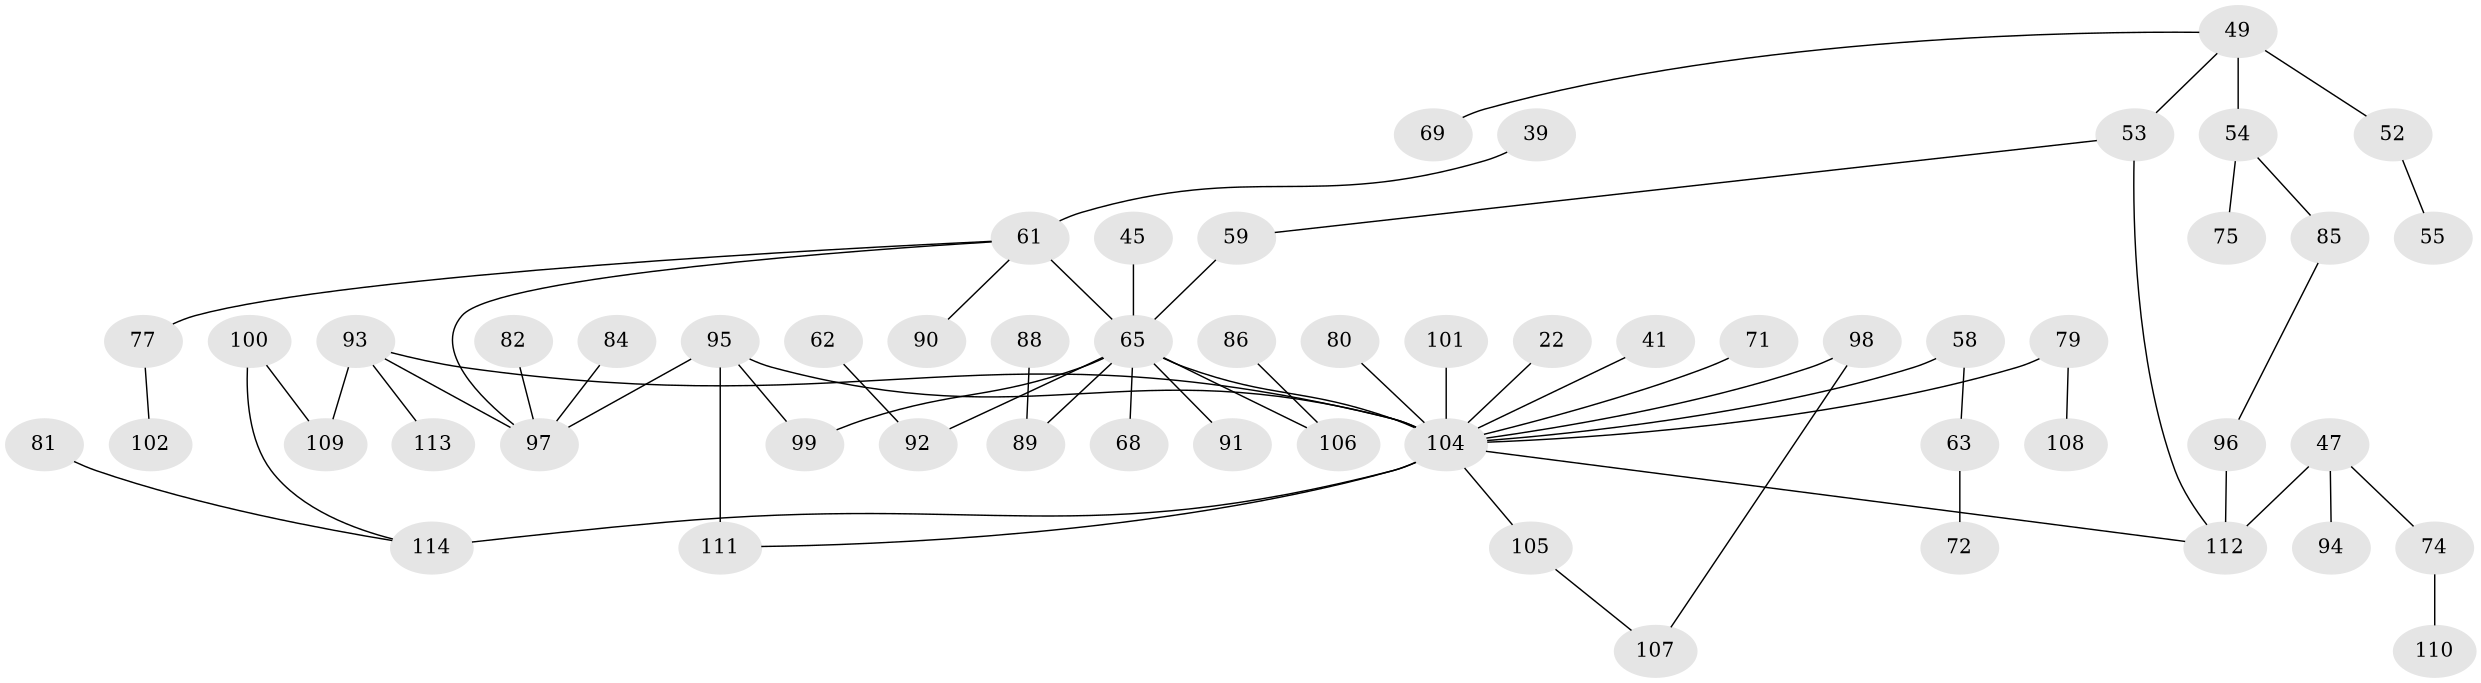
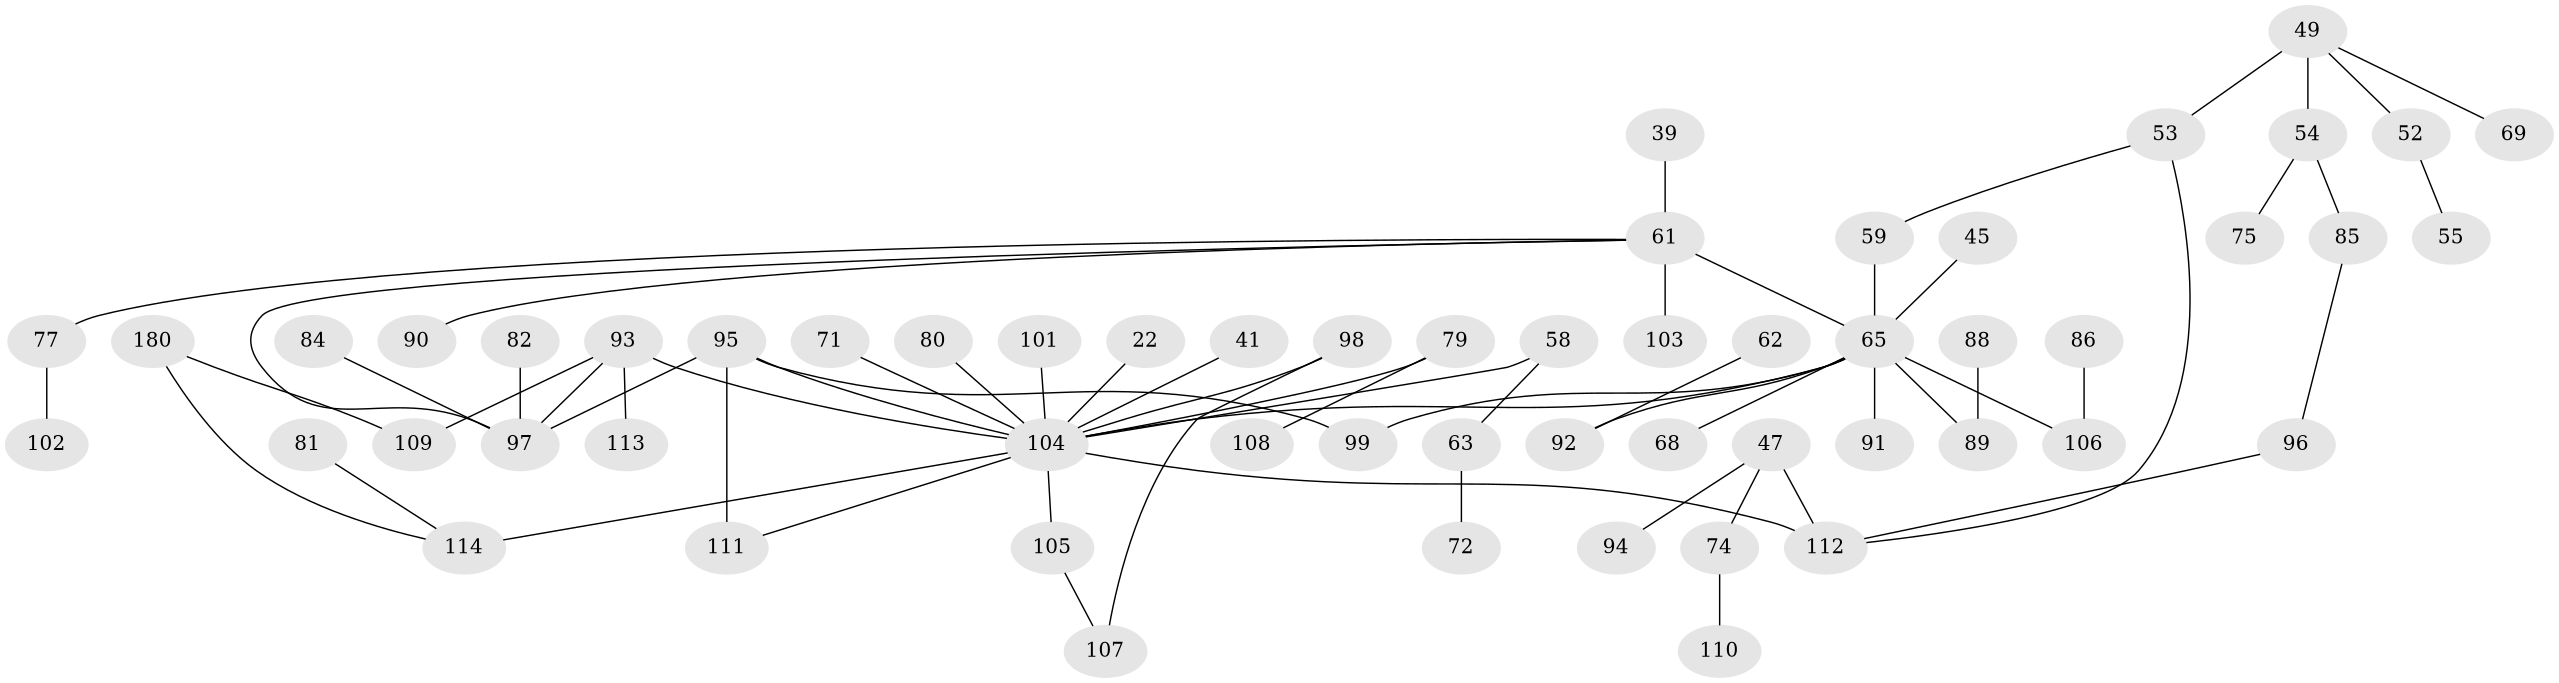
(250, 341) -> (153, 341)
none -> (1665, 341)
